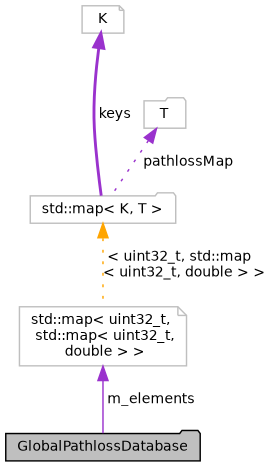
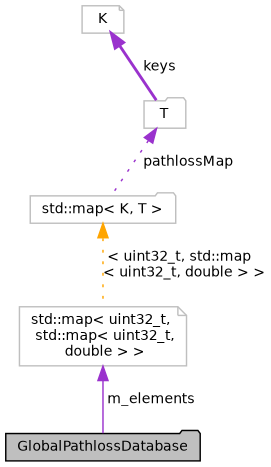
(94, 122) -> (138, 73)
